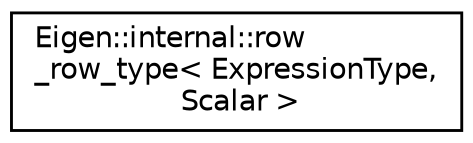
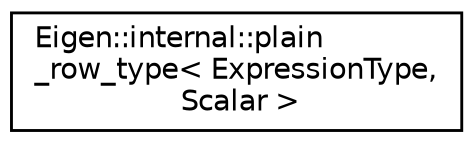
(237, 72) -> (237, 72)
